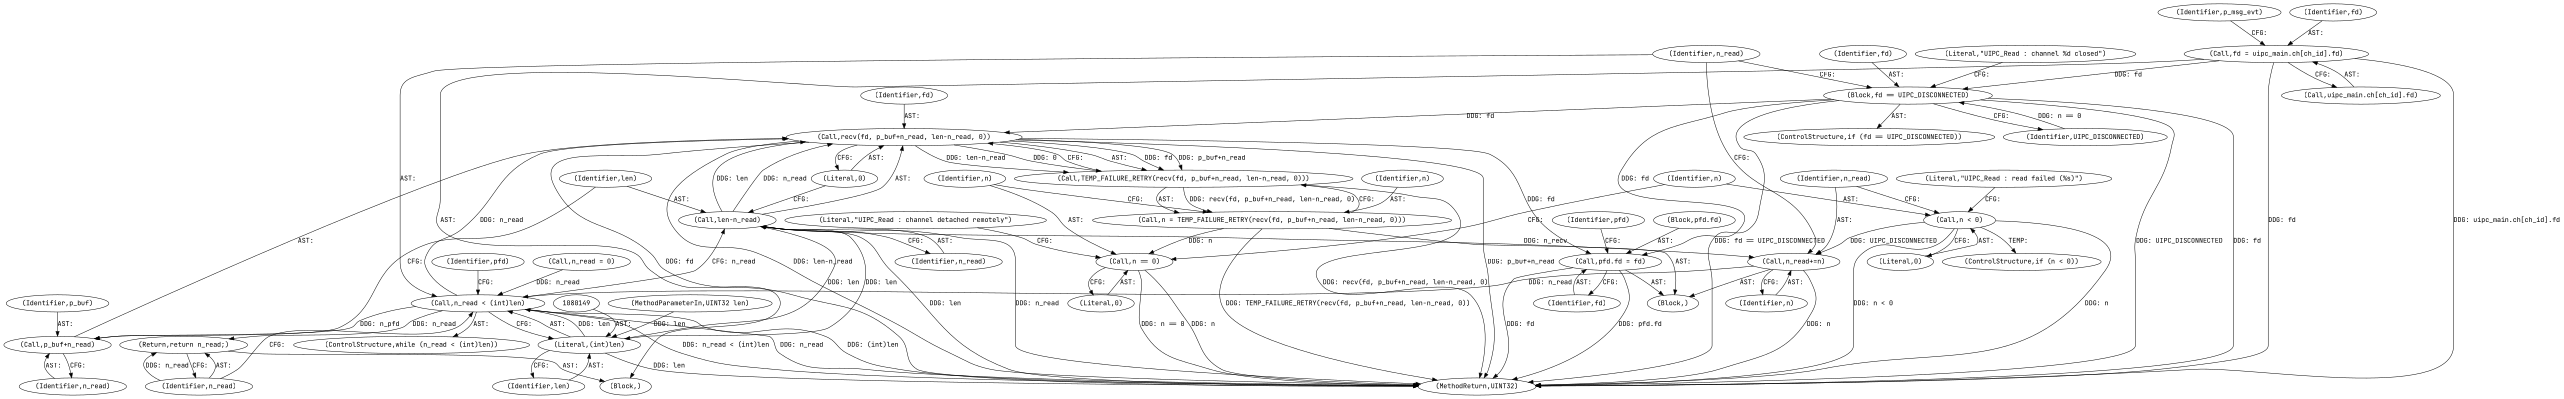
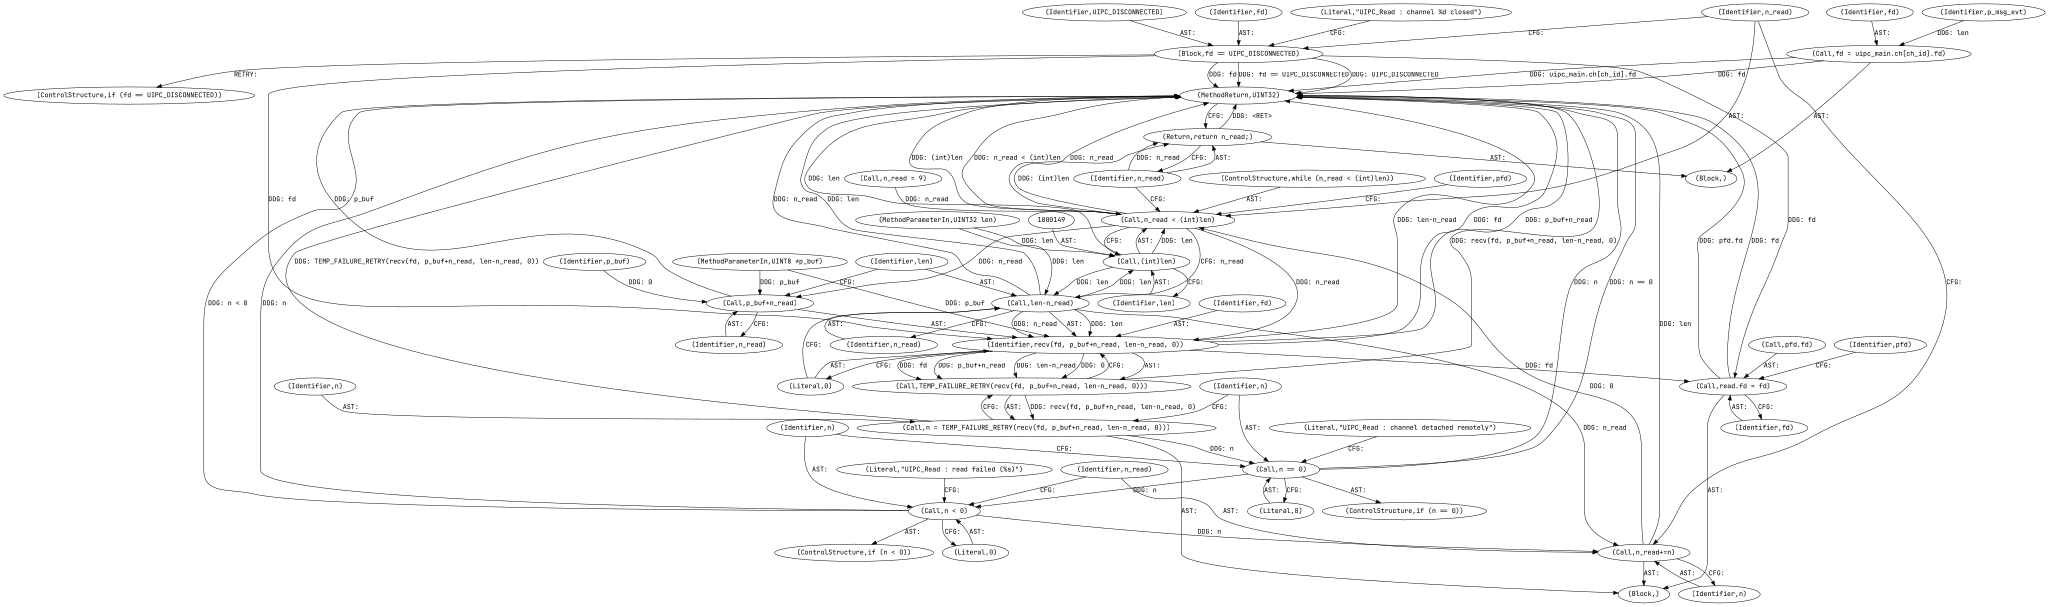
(2262, 33) -> (1953, 33)
(2094, 75) -> none
(2361, 96) -> none
none -> (357, 110)
none -> (1209, 112)
(1901, 116) -> (248, 75)
(2060, 116) -> (1190, 33)
(1985, 118) -> none
none -> (1228, 120)
(904, 137) -> (1085, 345)
(1694, 220) -> (1787, 345)
(1546, 241) -> (1605, 428)
(1894, 241) -> (1210, 532)
(2020, 241) -> (915, 532)
none -> (1016, 246)
(582, 262) -> (893, 179)
none -> (760, 262)
(1610, 262) -> (1733, 387)
(1550, 283) -> (1602, 387)
(576, 303) -> (1051, 220)
(68, 324) -> (641, 283)
(380, 324) -> (1001, 262)
(434, 324) -> (1044, 179)
(1819, 324) -> (1676, 324)
(470, 326) -> (1239, 199)
(589, 345) -> (1146, 262)
none -> (1114, 490)
none -> (1404, 511)
